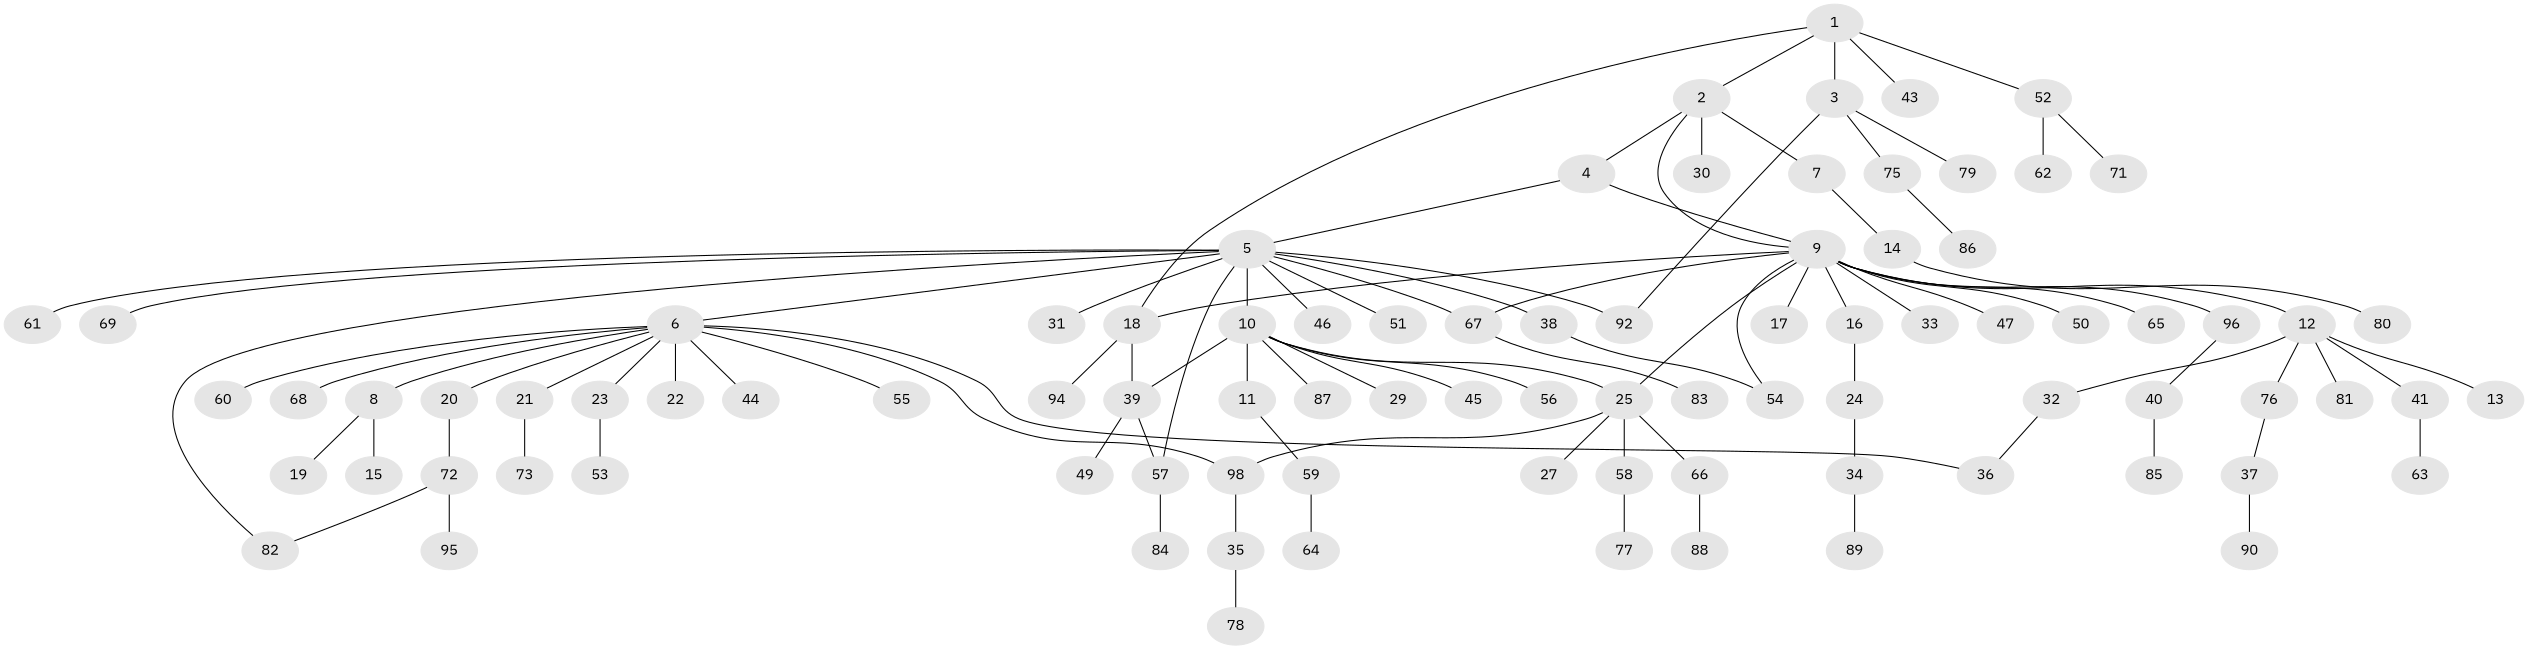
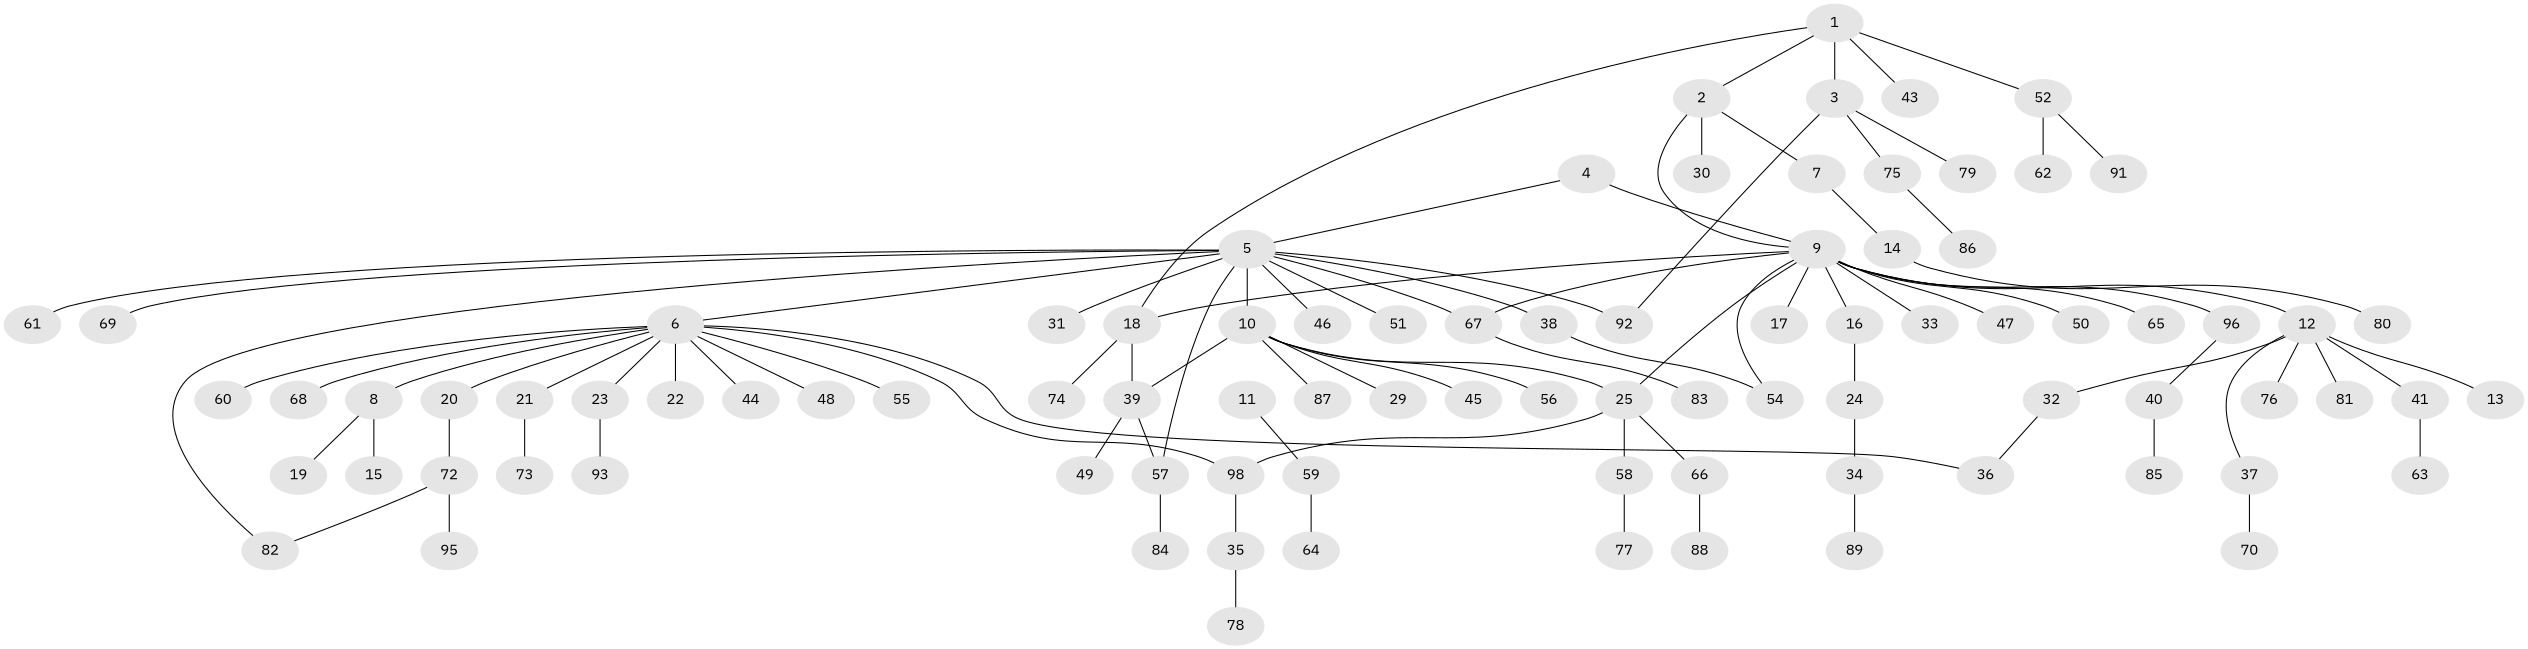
(1644, 136) -> none
(2119, 174) -> (2119, 174)
(1247, 362) -> none
none -> (826, 400)
(1057, 400) -> (1057, 400)
(2259, 438) -> (2230, 385)
(600, 475) -> (600, 475)
(1549, 475) -> none
(2249, 551) -> (2249, 551)
